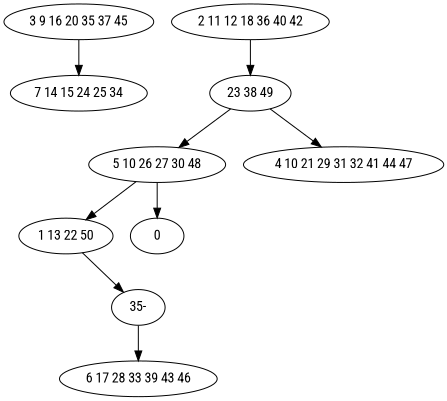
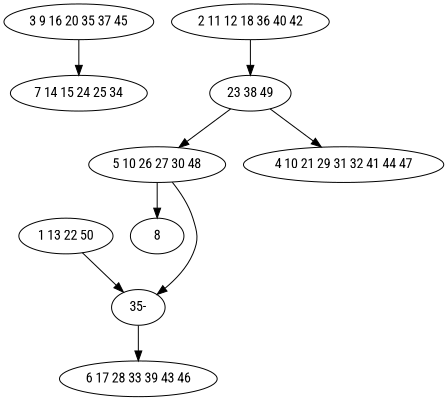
(115, 198) -> (197, 238)
(157, 236) -> (157, 236)
